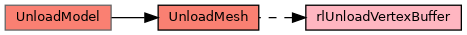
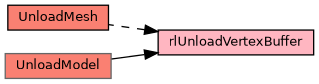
(128, 18) -> (128, 57)
